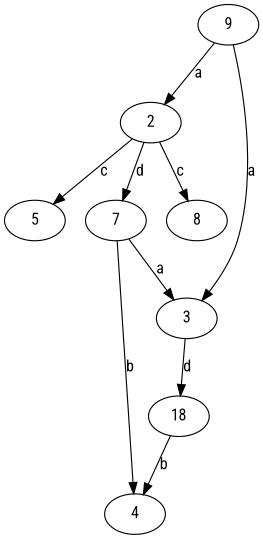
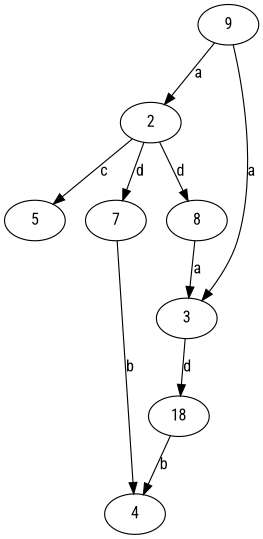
(181, 172) -> (181, 172)
(148, 265) -> (192, 264)
